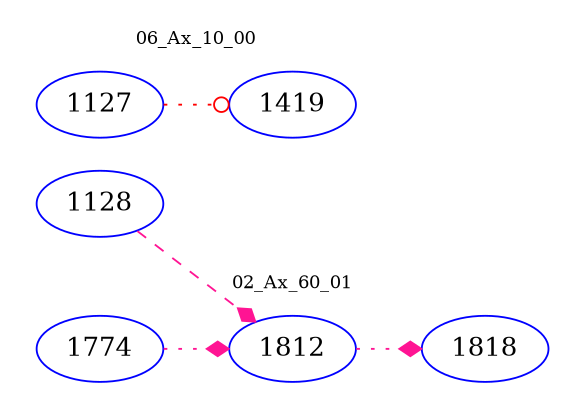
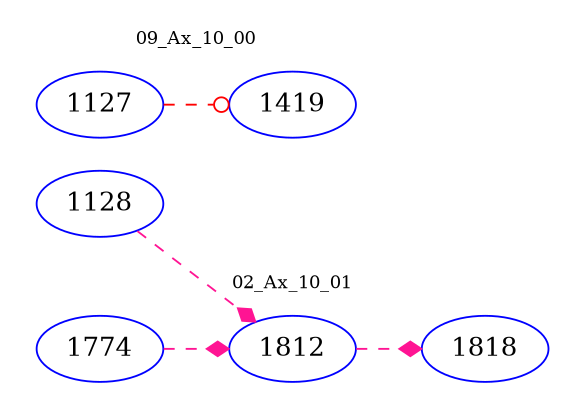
(196, 39) -> (196, 39)
(189, 105) -> (189, 105)
(293, 284) -> (293, 284)
(185, 349) -> (185, 349)
(378, 349) -> (378, 349)
